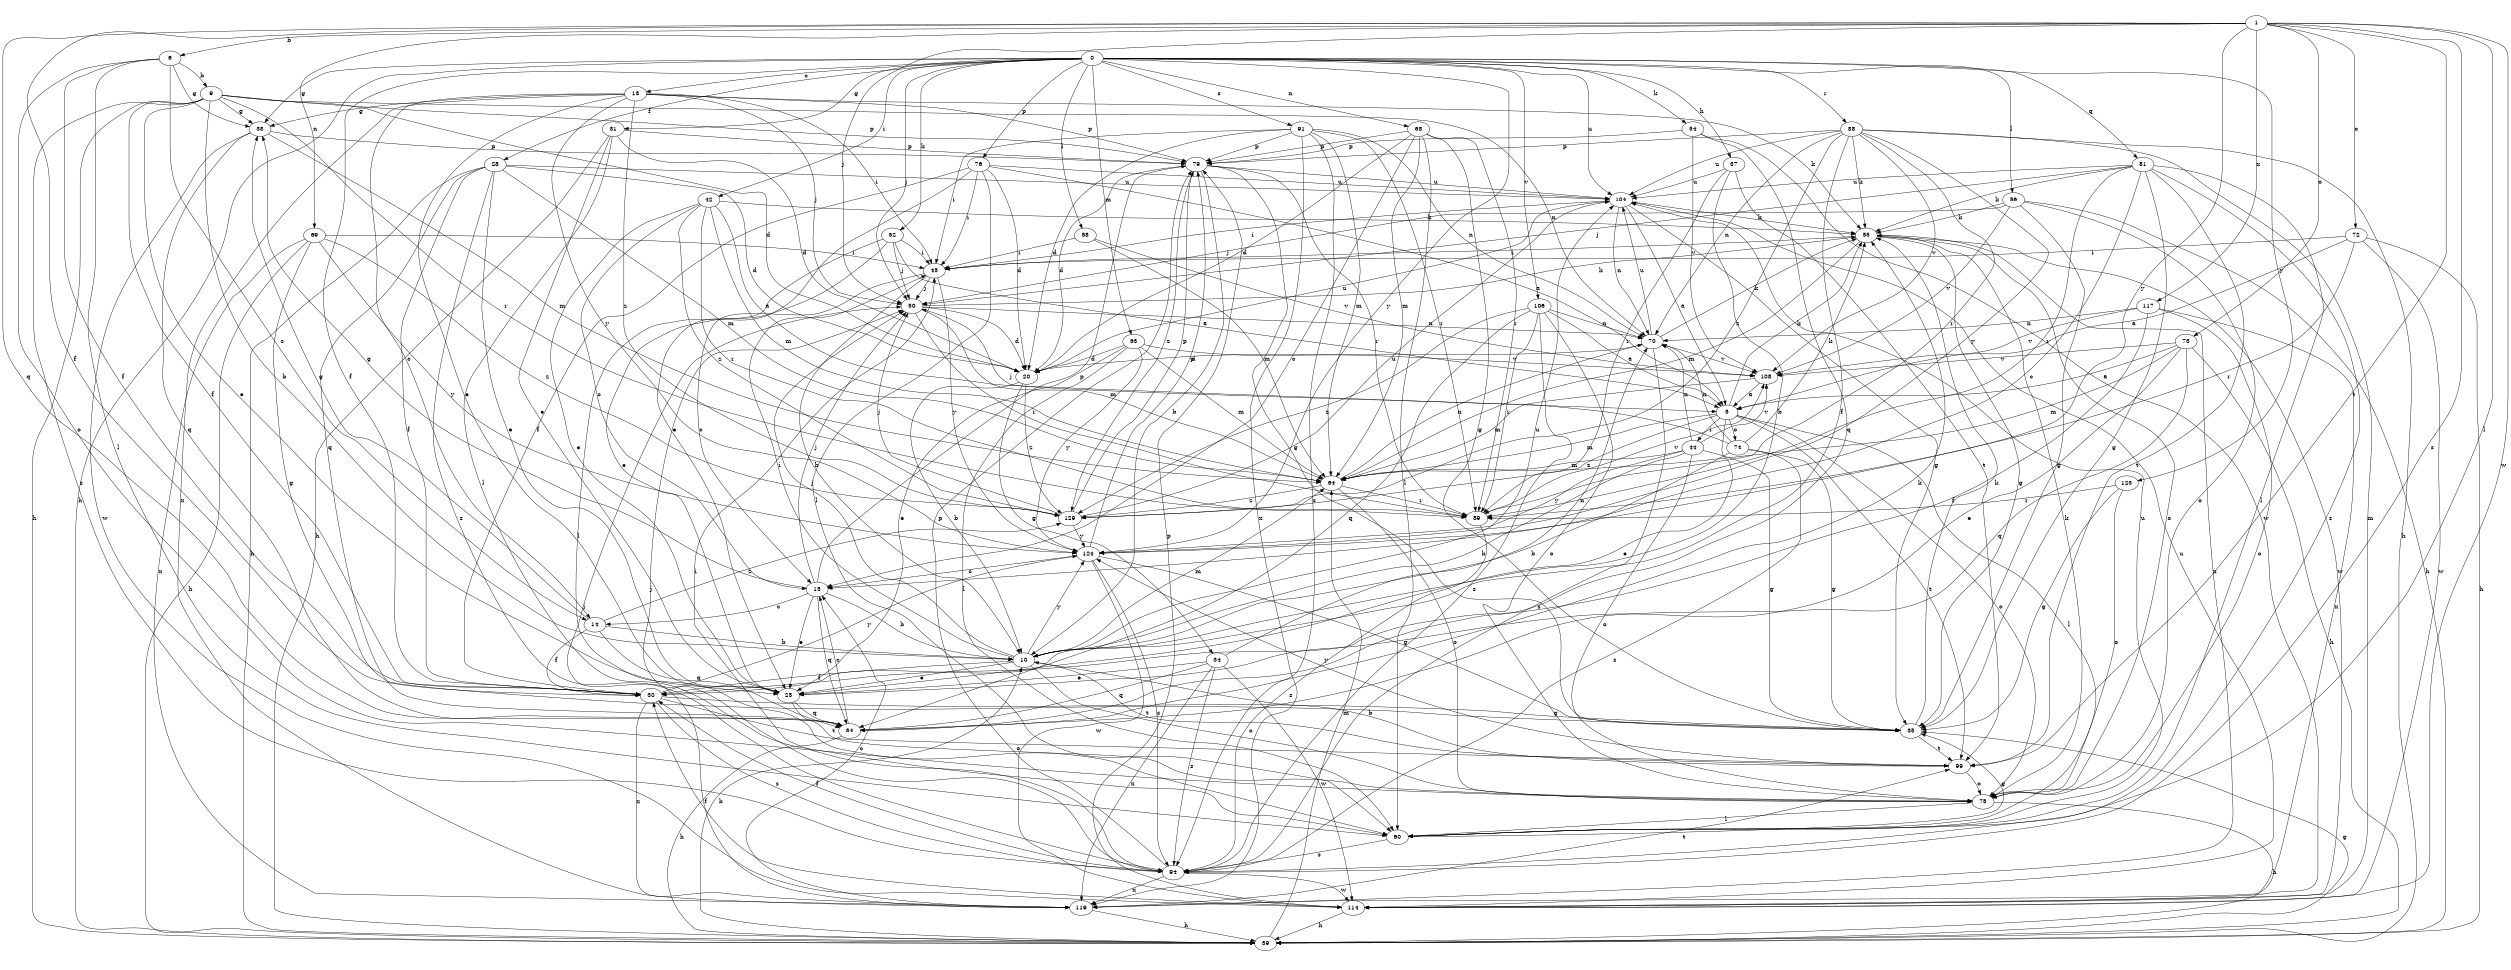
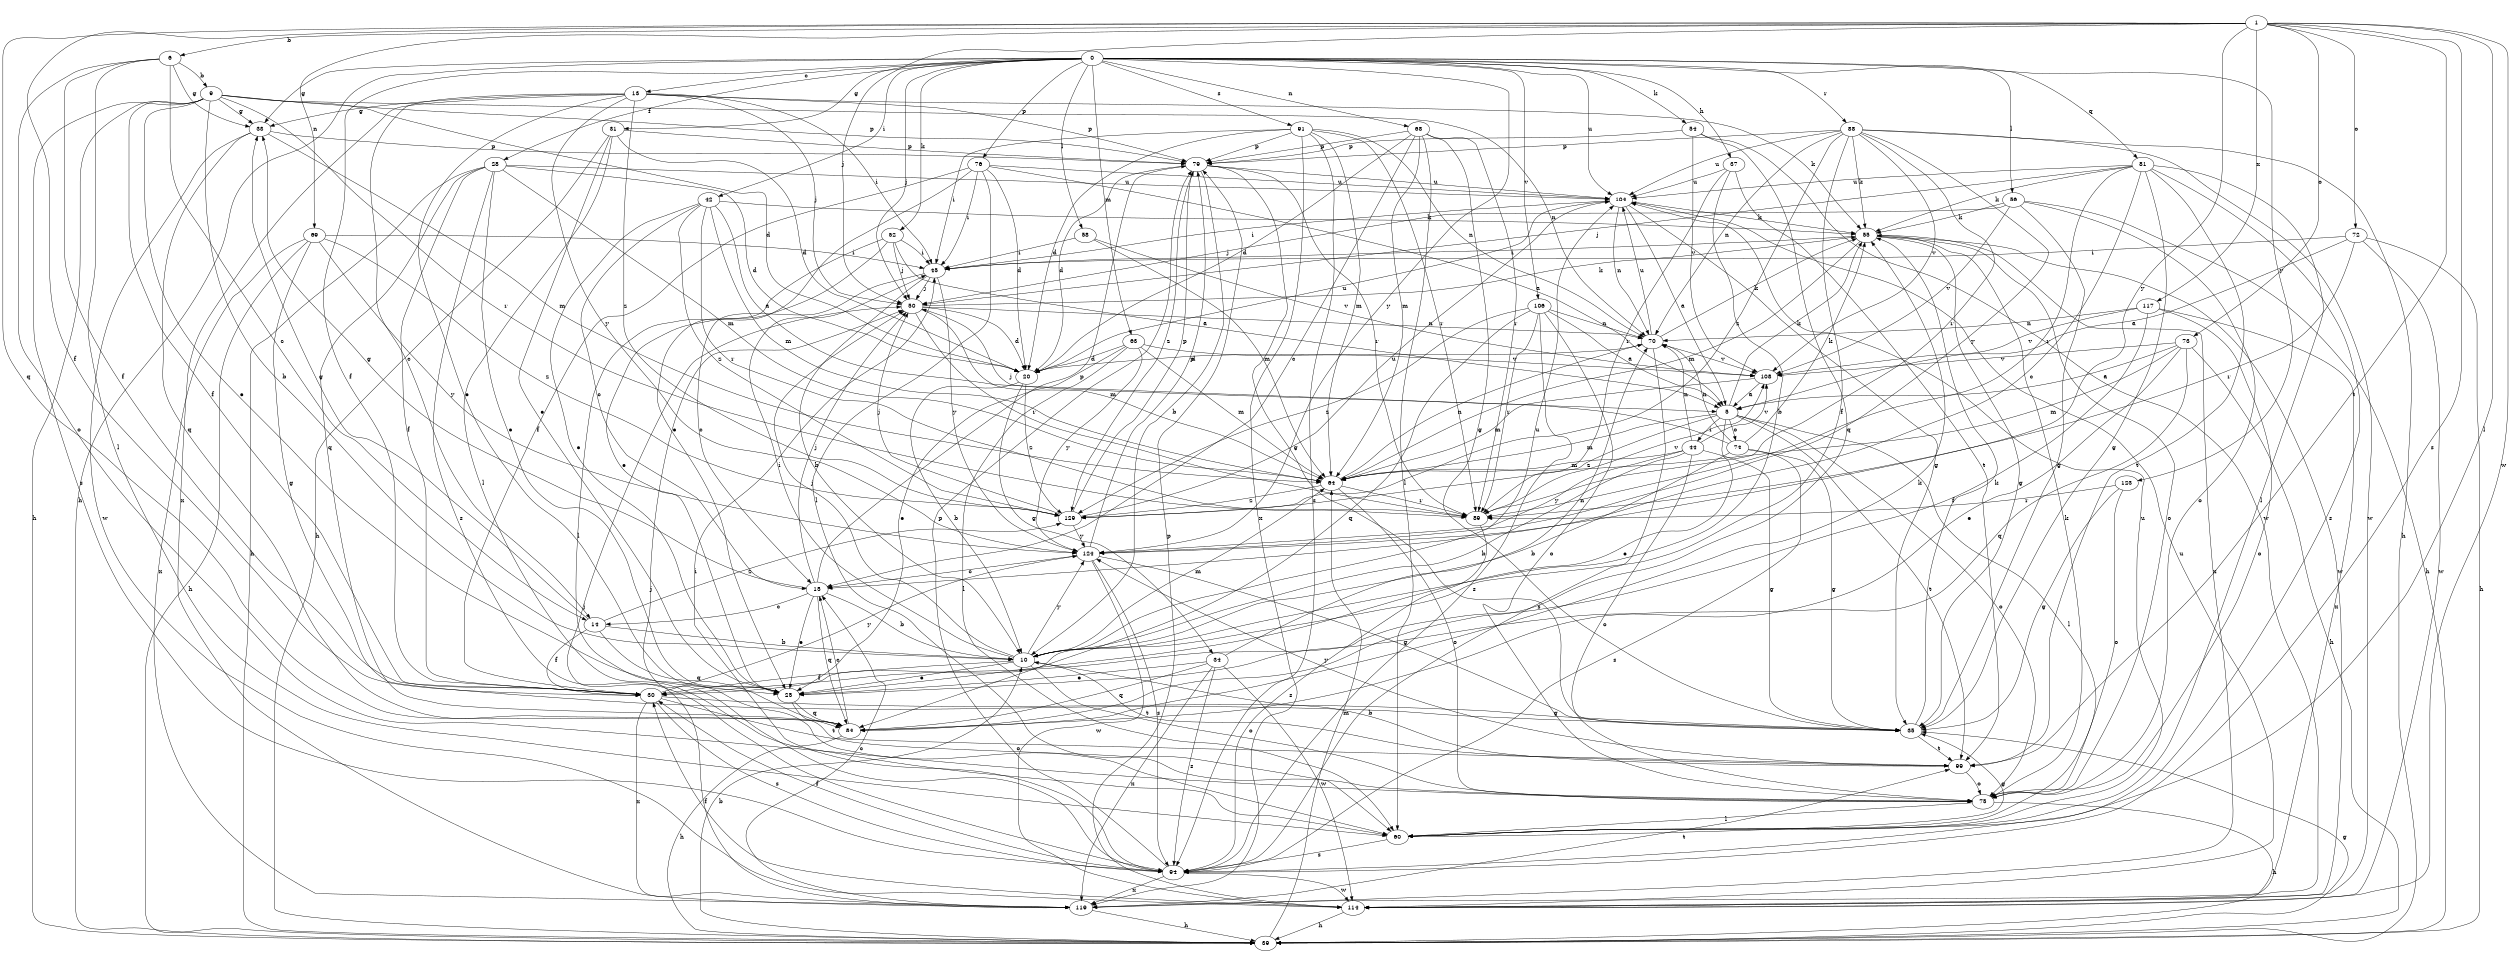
(2370, 519) -> (2370, 519)
